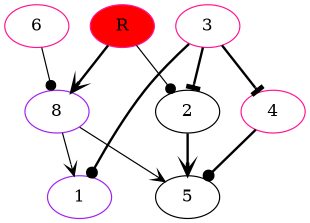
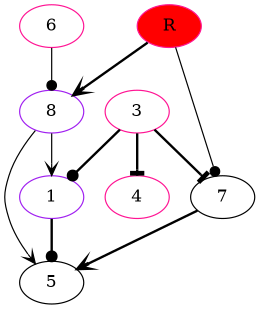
(188, 112) -> (223, 197)
(234, 151) -> (52, 235)
